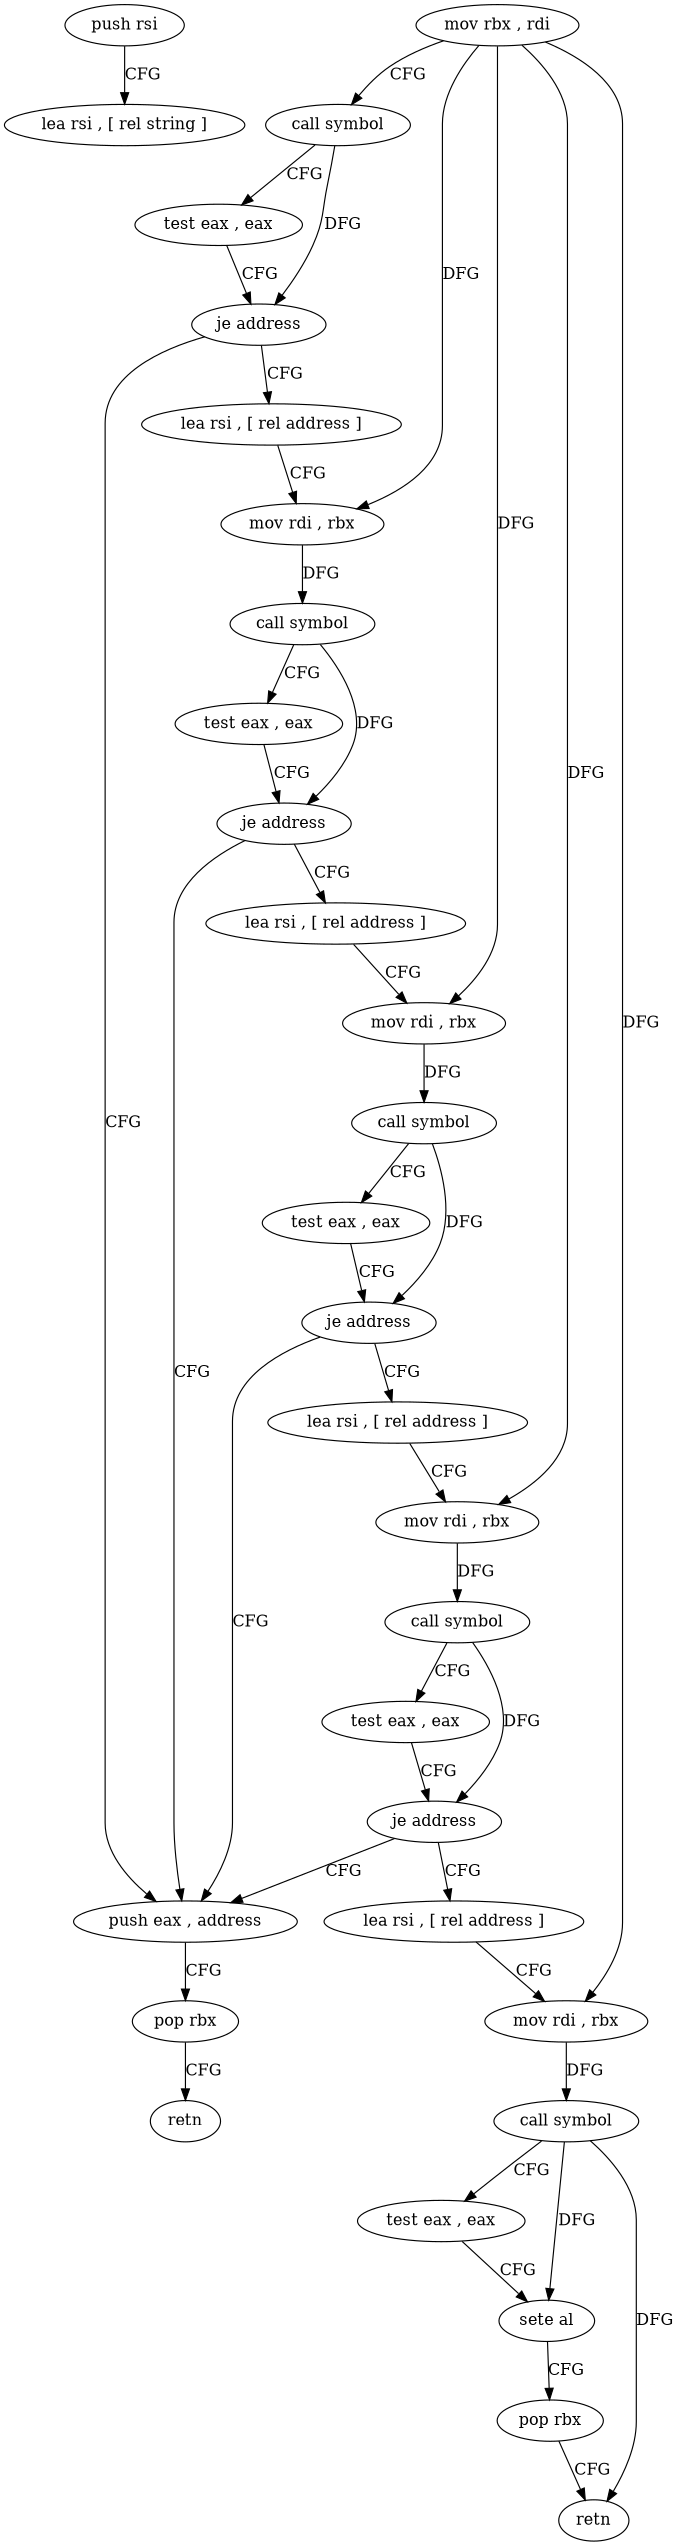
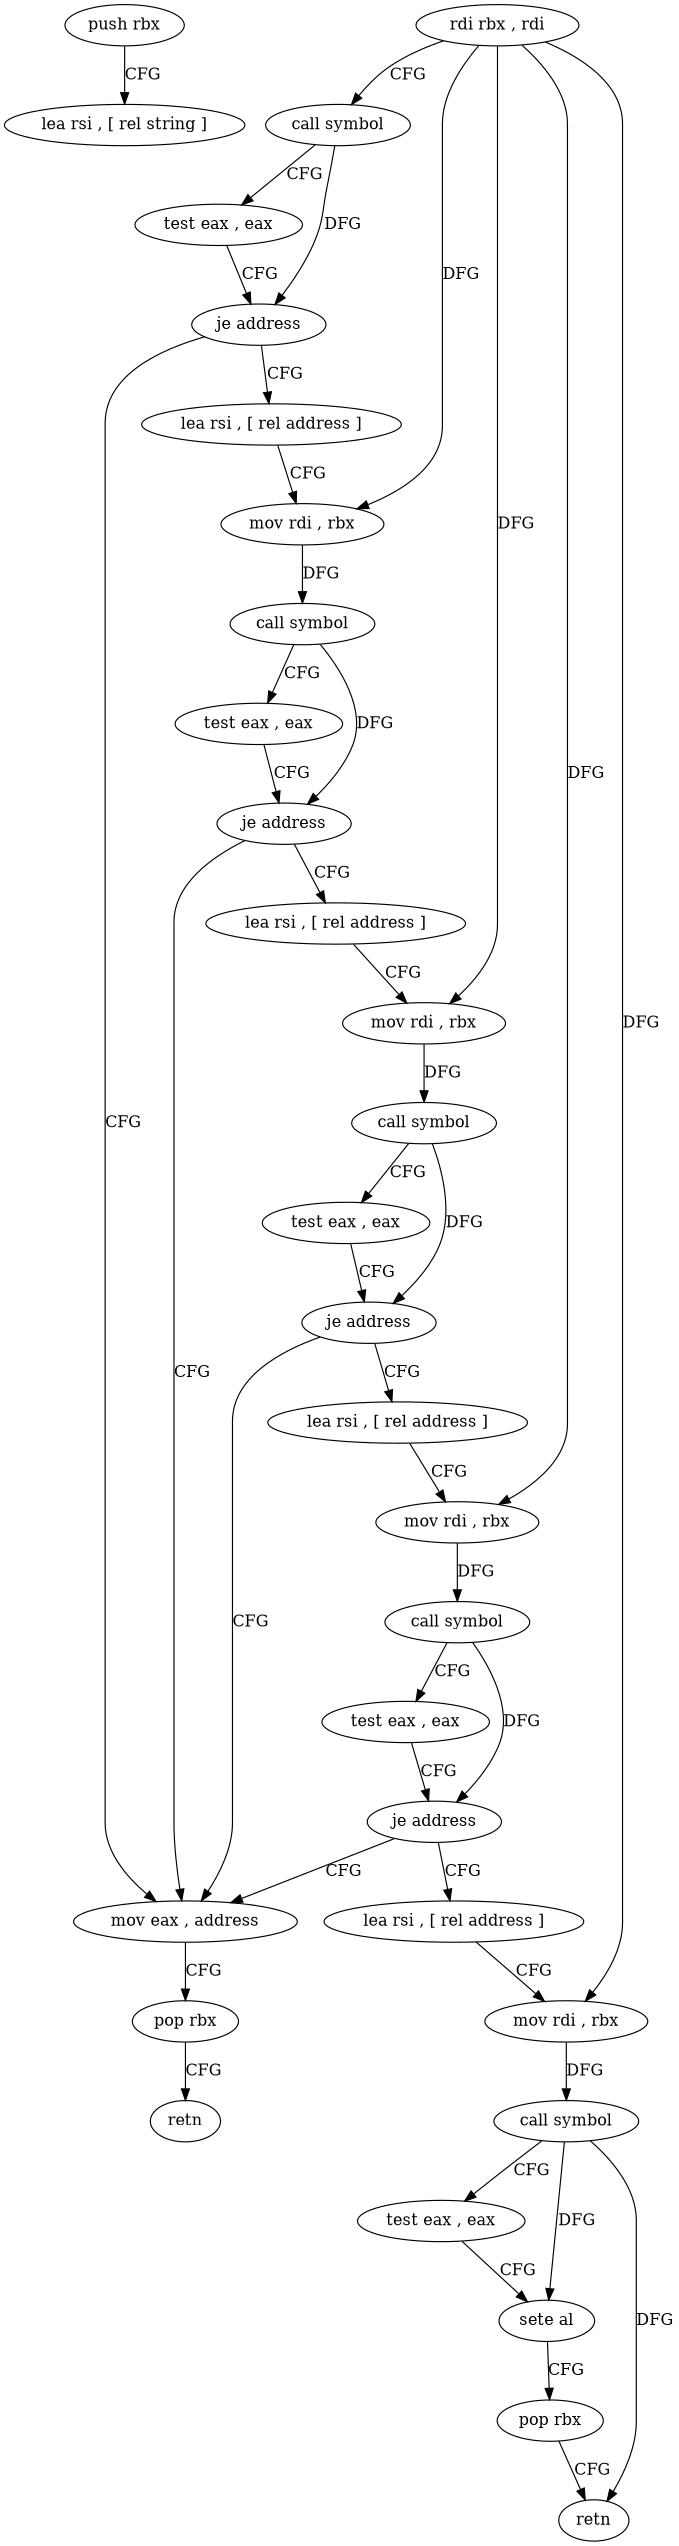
(125, 25) -> (125, 25)
(497, 25) -> (497, 25)
(185, 1922) -> (185, 1922)
